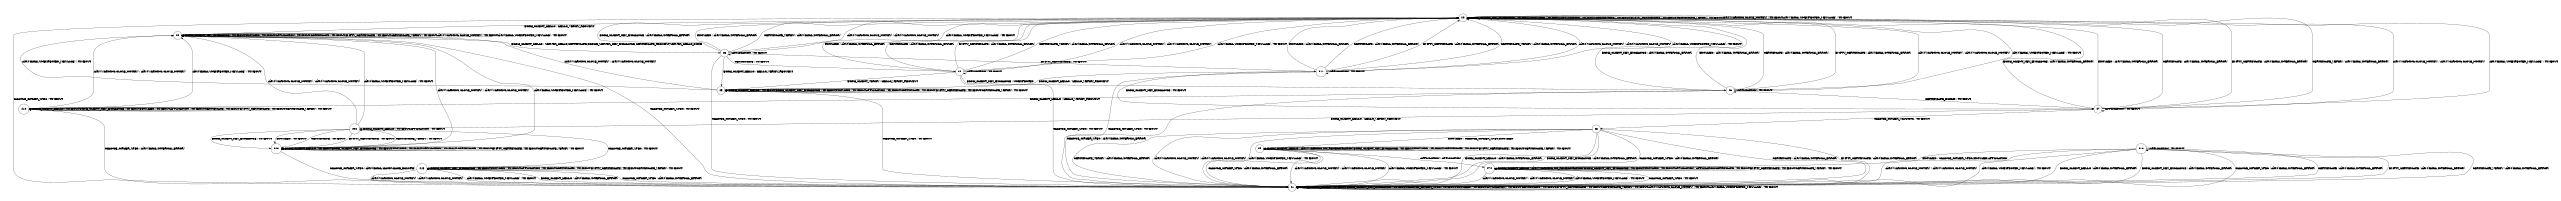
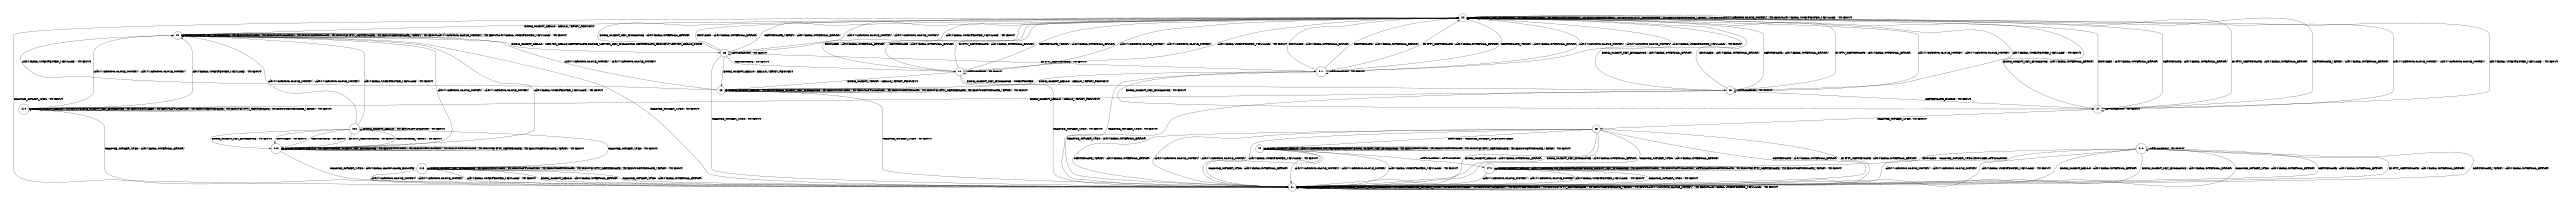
(1228, 119) -> none
(1902, 119) -> (1902, 119)
